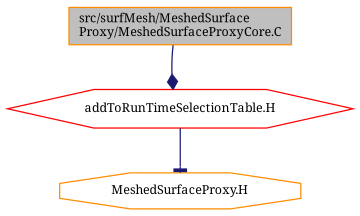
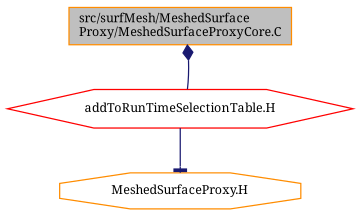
(172, 60) -> (189, 75)
